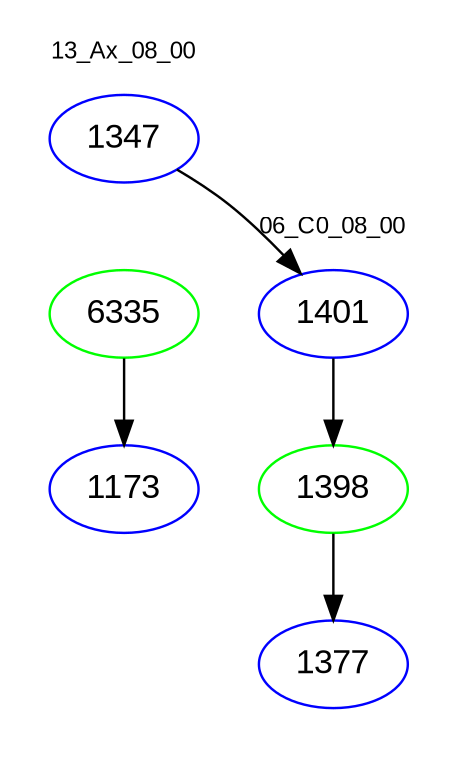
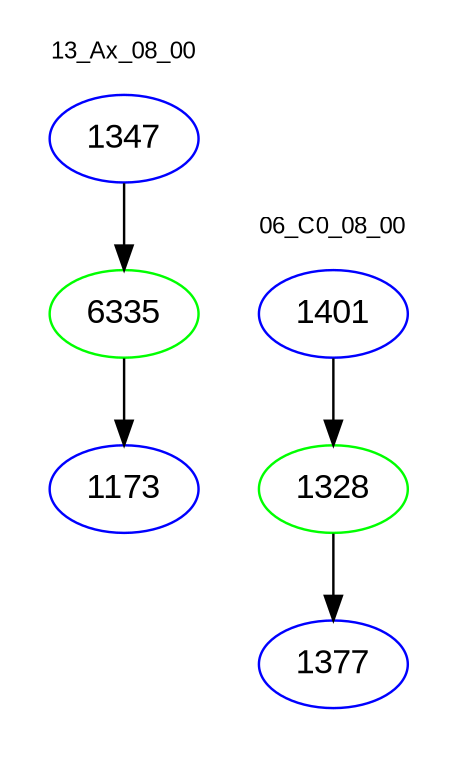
(254, 226) -> (124, 214)
(333, 489) -> (333, 489)
